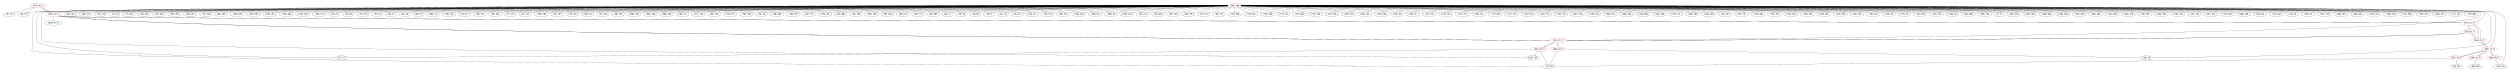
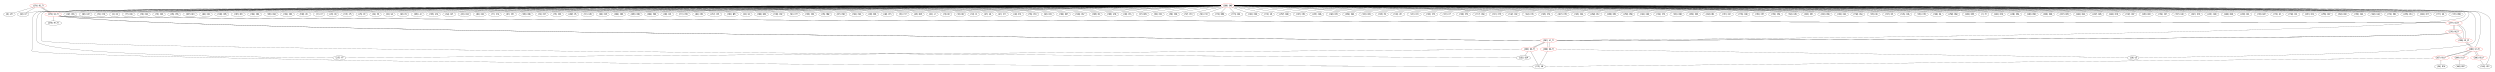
(206, 14) -> none
